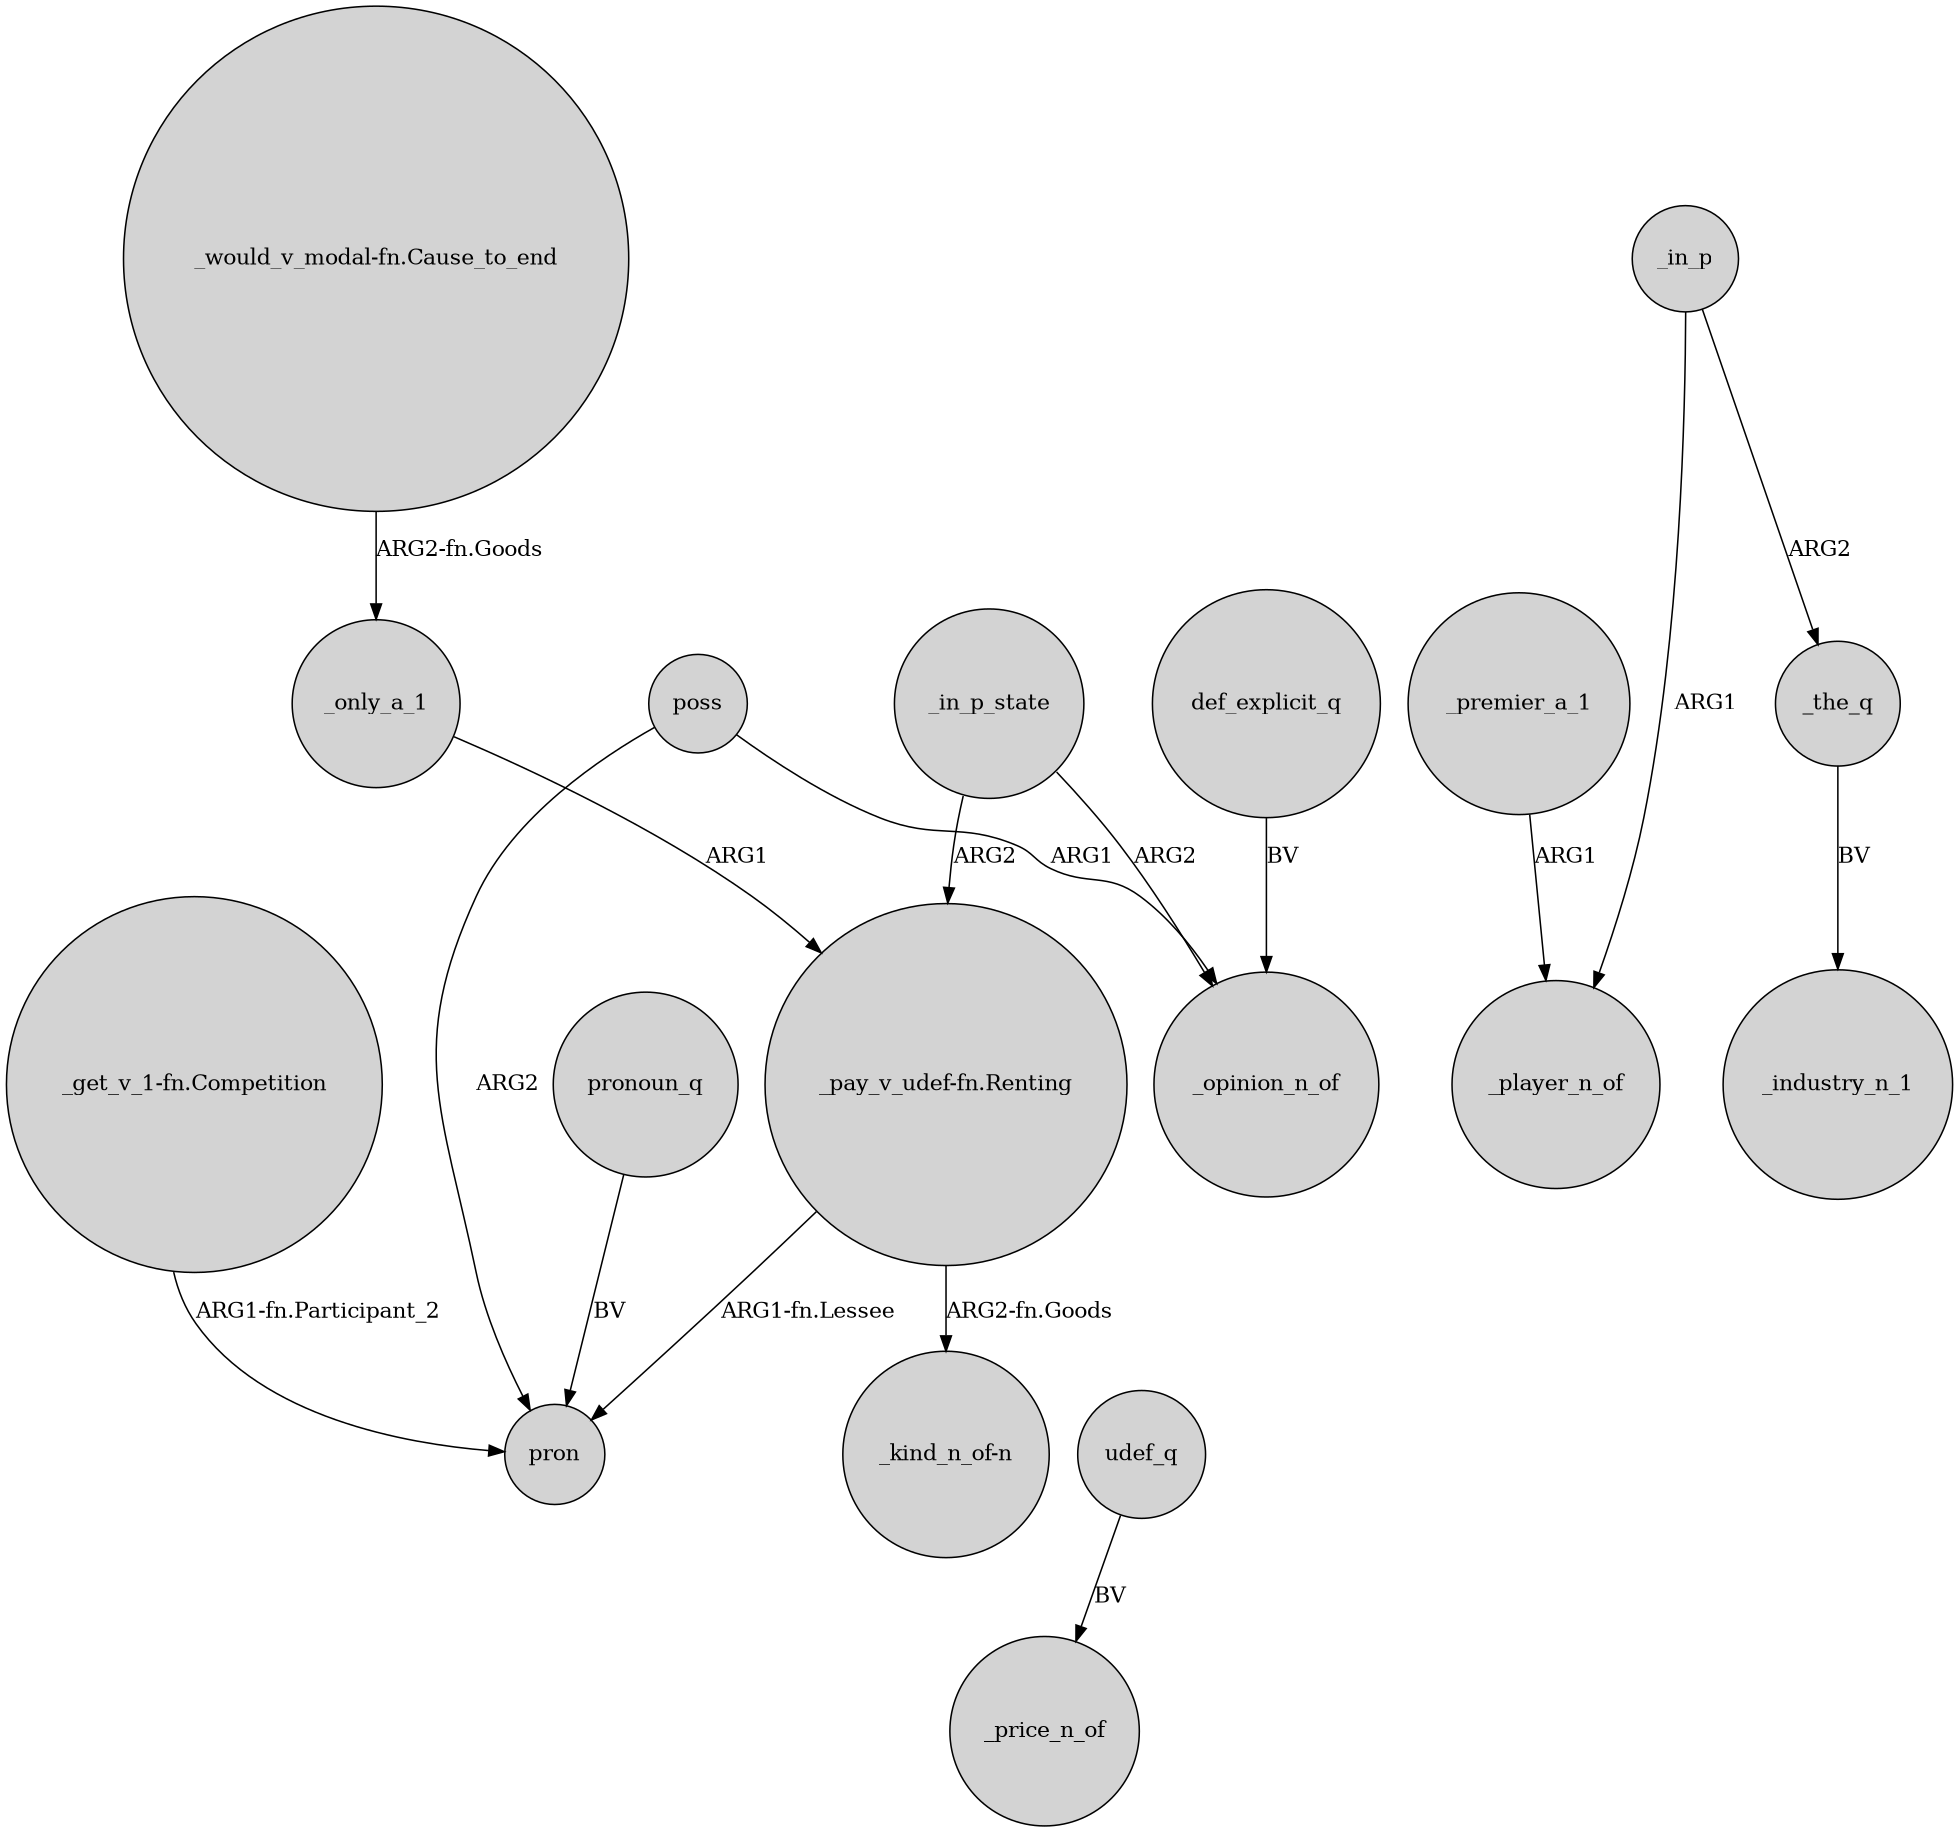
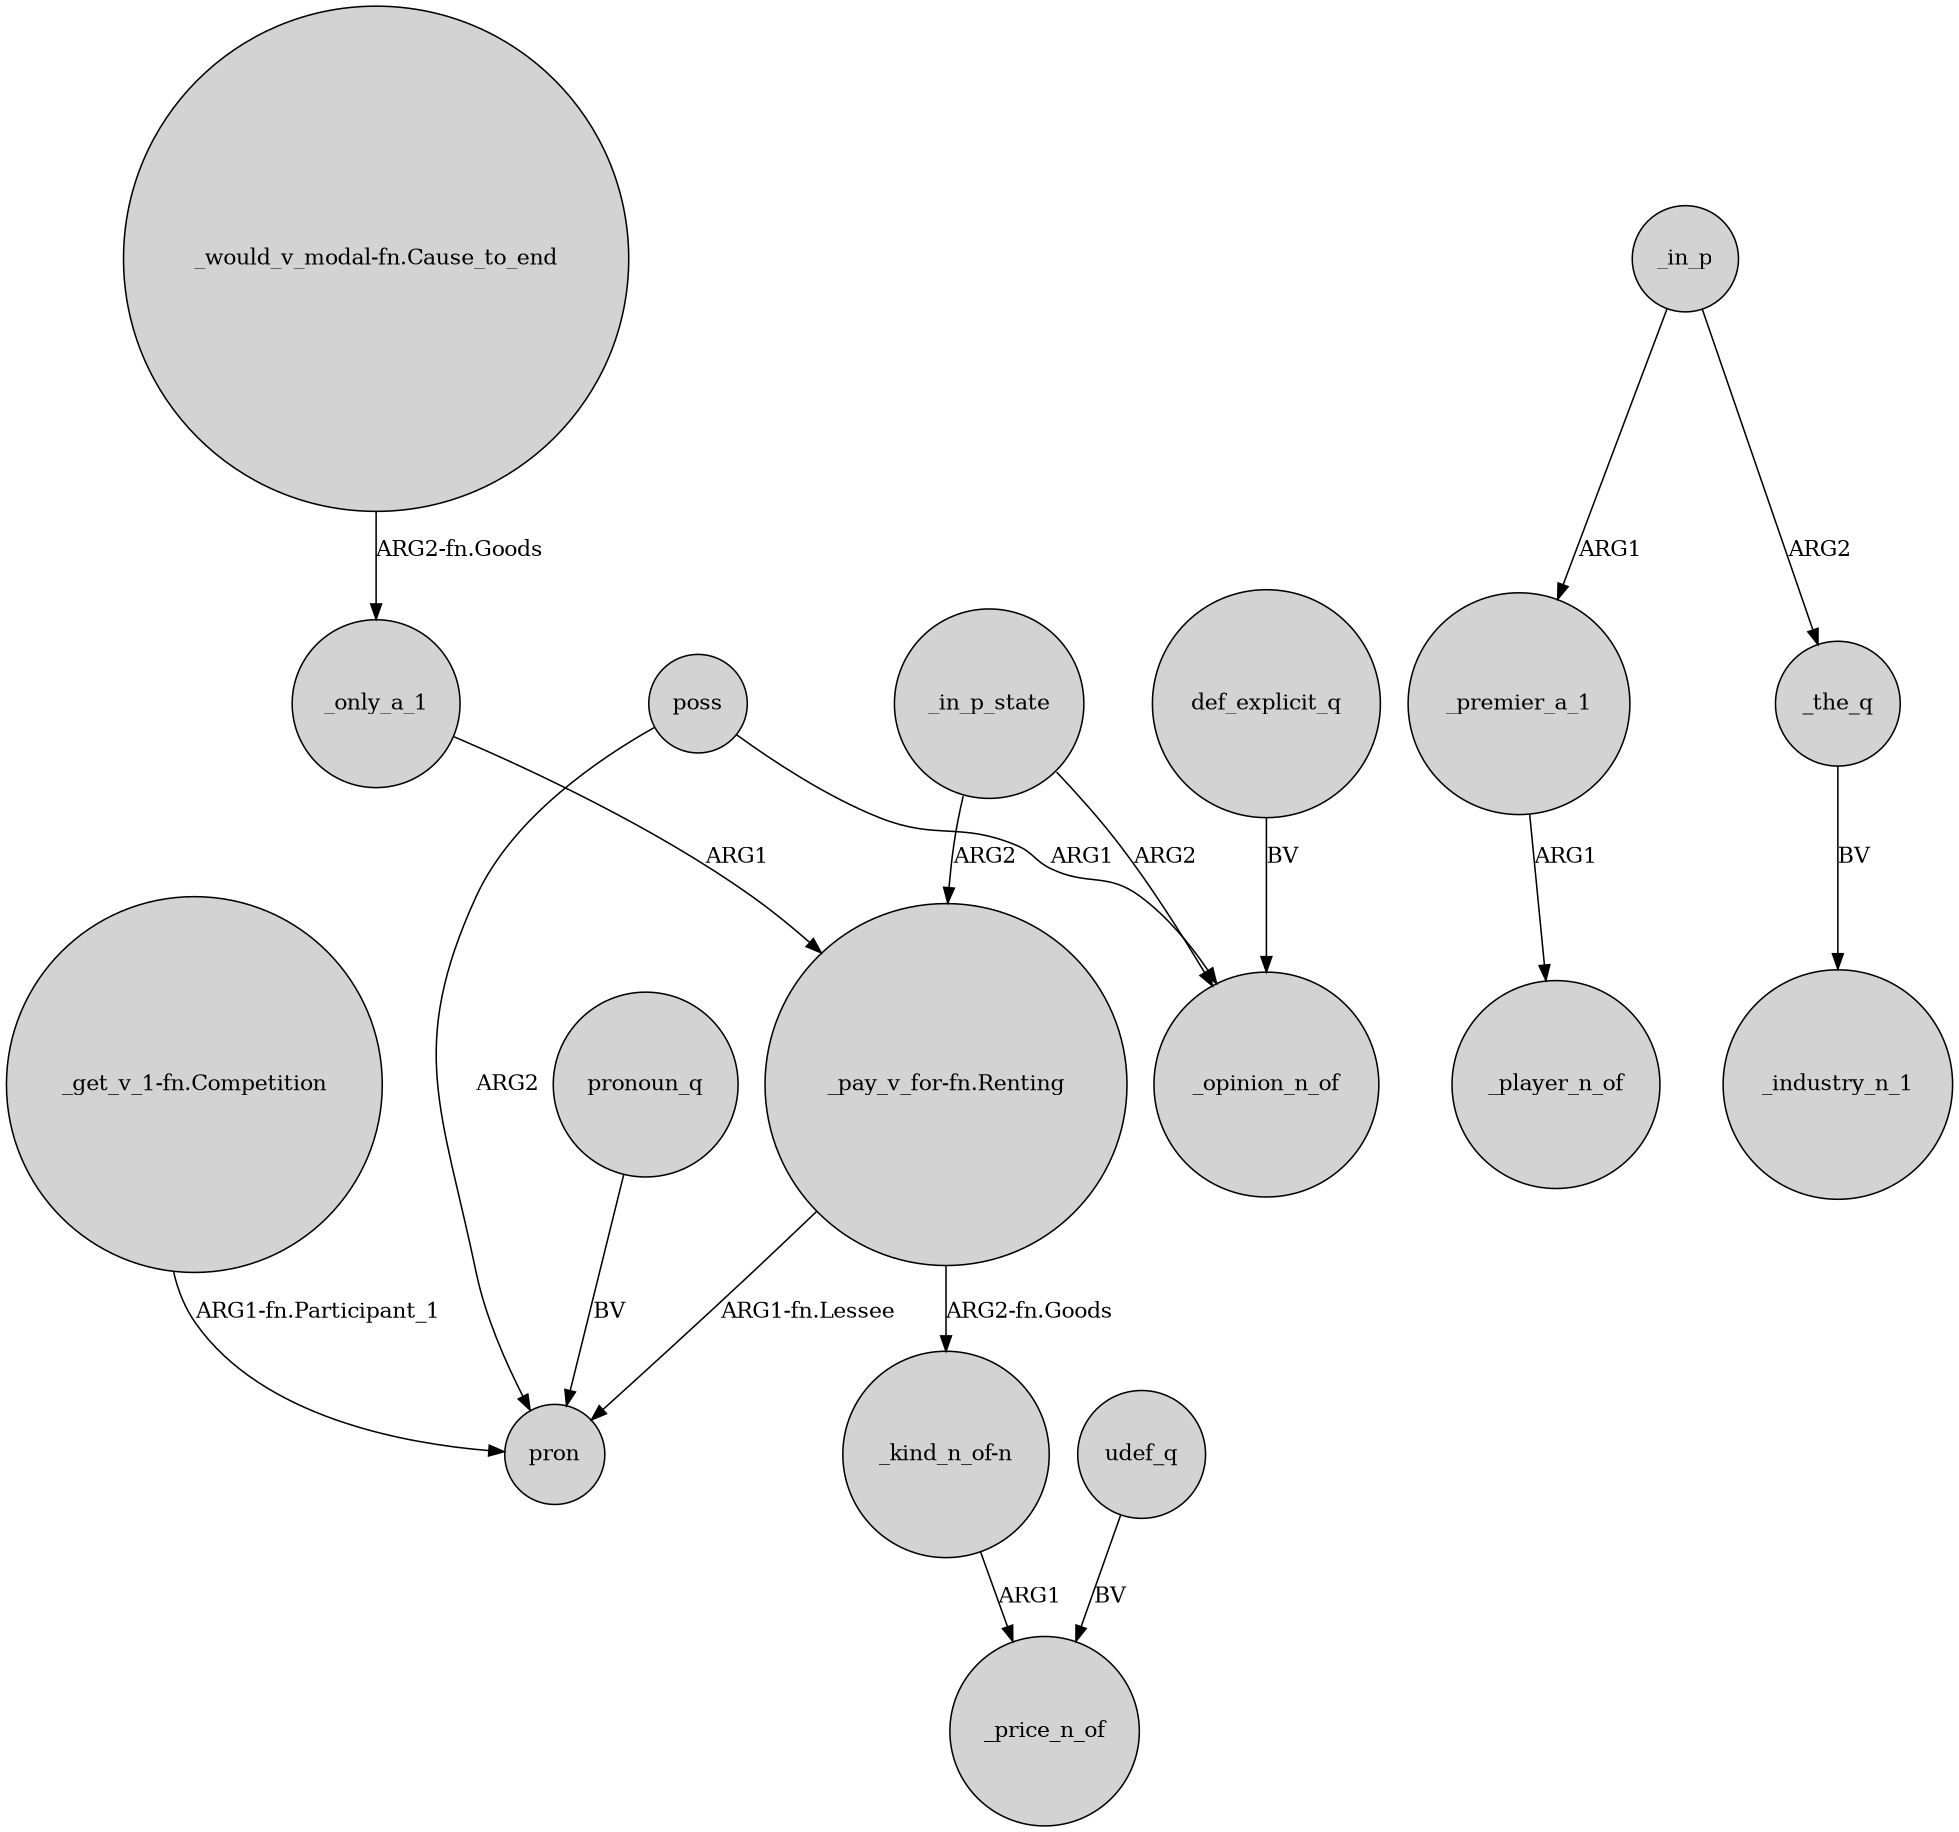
(1669, 646) -> (1615, 447)
(946, 1085) -> (946, 1085)
(318, 1312) -> (318, 1312)
none -> (994, 1589)
